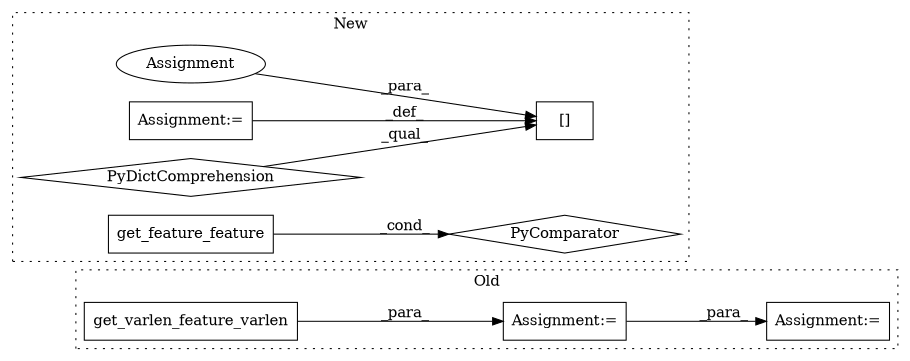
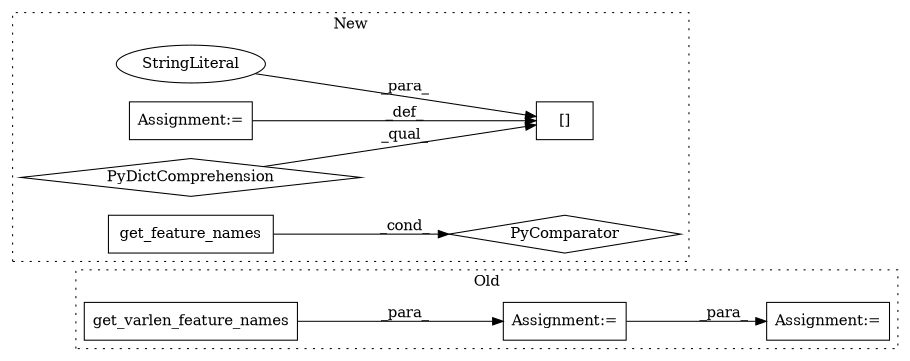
(191, 64) -> (191, 64)
(191, 234) -> (191, 234)
(191, 321) -> (191, 321)
